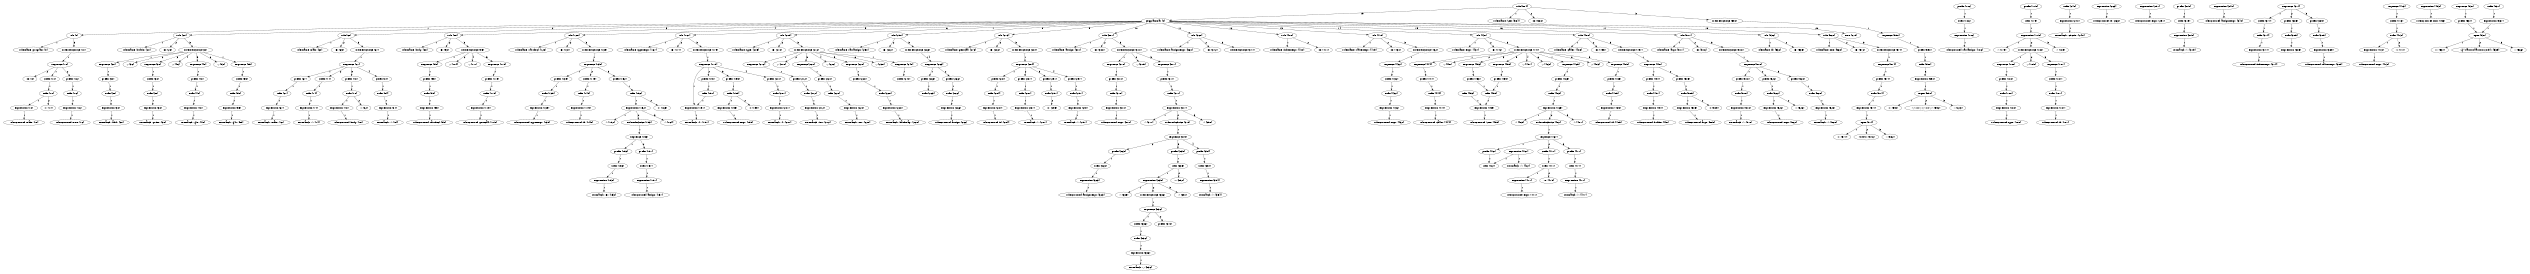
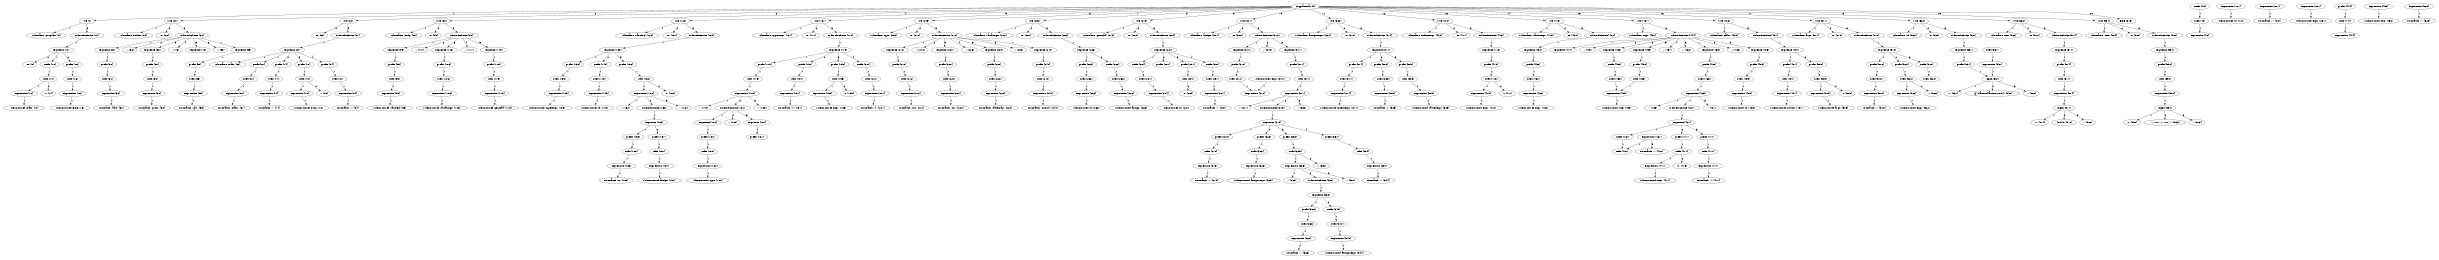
(1342, 14) -> (1706, 10)
none -> (1491, 36)
none -> (1964, 36)
(329, 42) -> (261, 57)
none -> (1380, 42)
none -> (444, 50)
(1497, 50) -> none
(1600, 50) -> none
(929, 57) -> (1074, 43)
(198, 71) -> none
none -> (1043, 71)
(1425, 71) -> none
(1926, 72) -> (2166, 86)
(694, 84) -> (802, 57)
none -> (1086, 85)
(1482, 86) -> (1615, 71)
(1025, 94) -> none
(2056, 94) -> none
(1820, 100) -> none
none -> (1385, 108)
(1116, 114) -> (1263, 86)
(1552, 115) -> (1690, 101)
(193, 122) -> none
(1435, 122) -> none
none -> (1248, 130)
(1520, 159) -> (1653, 144)
none -> (1337, 224)
